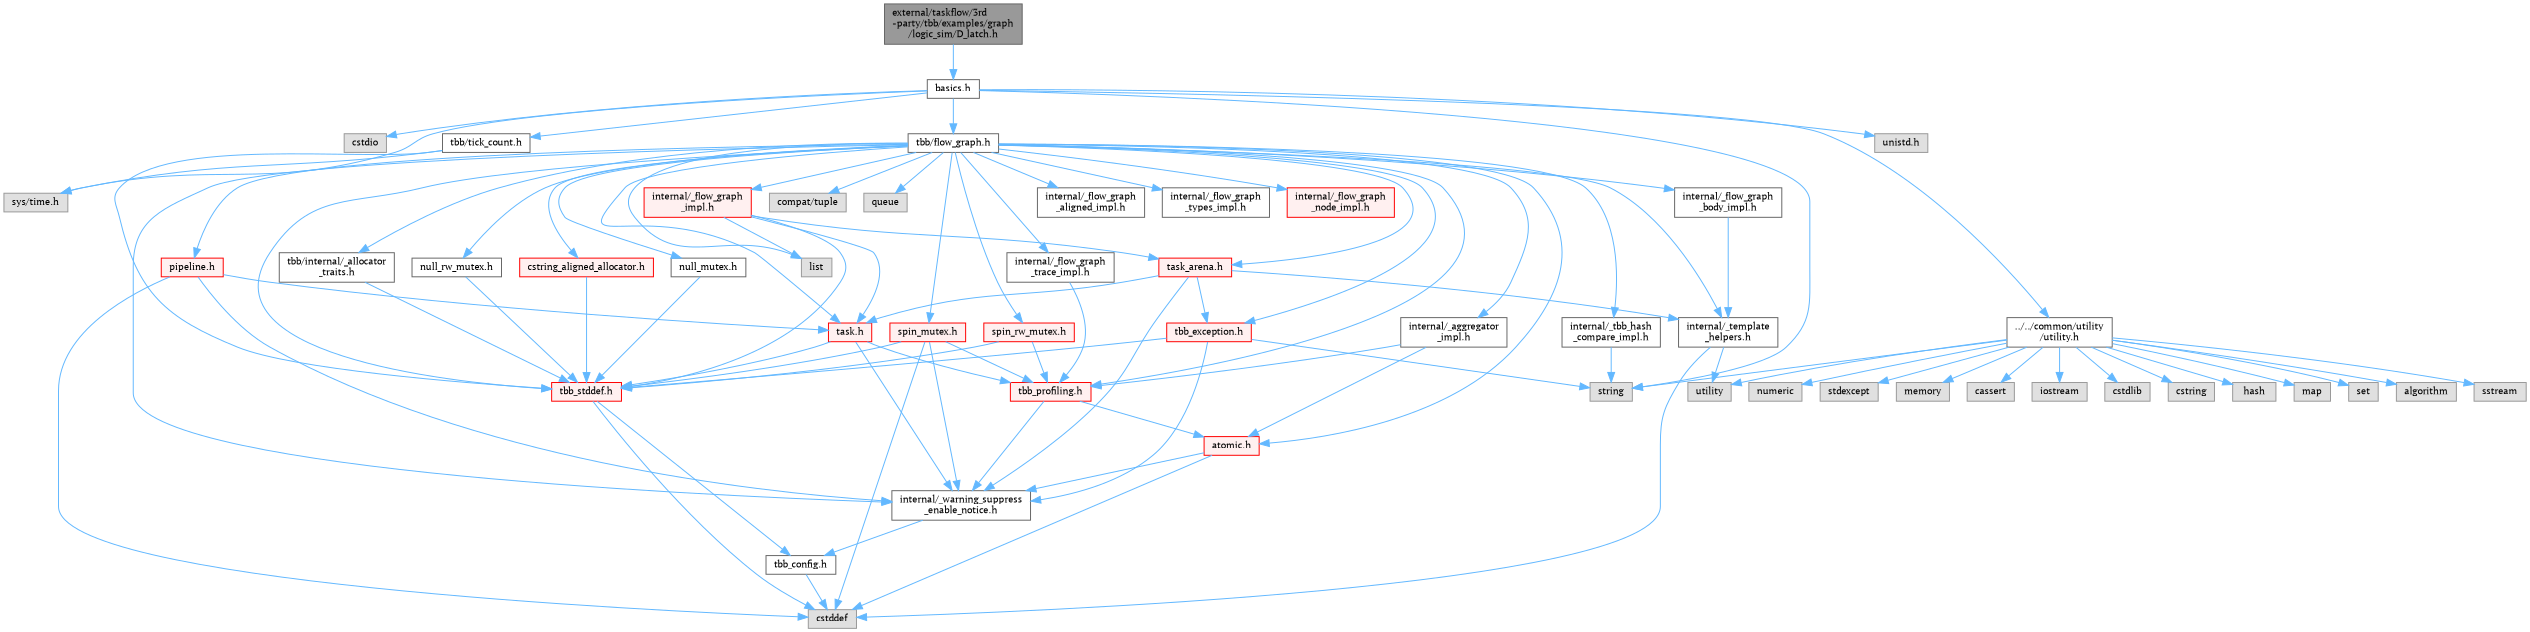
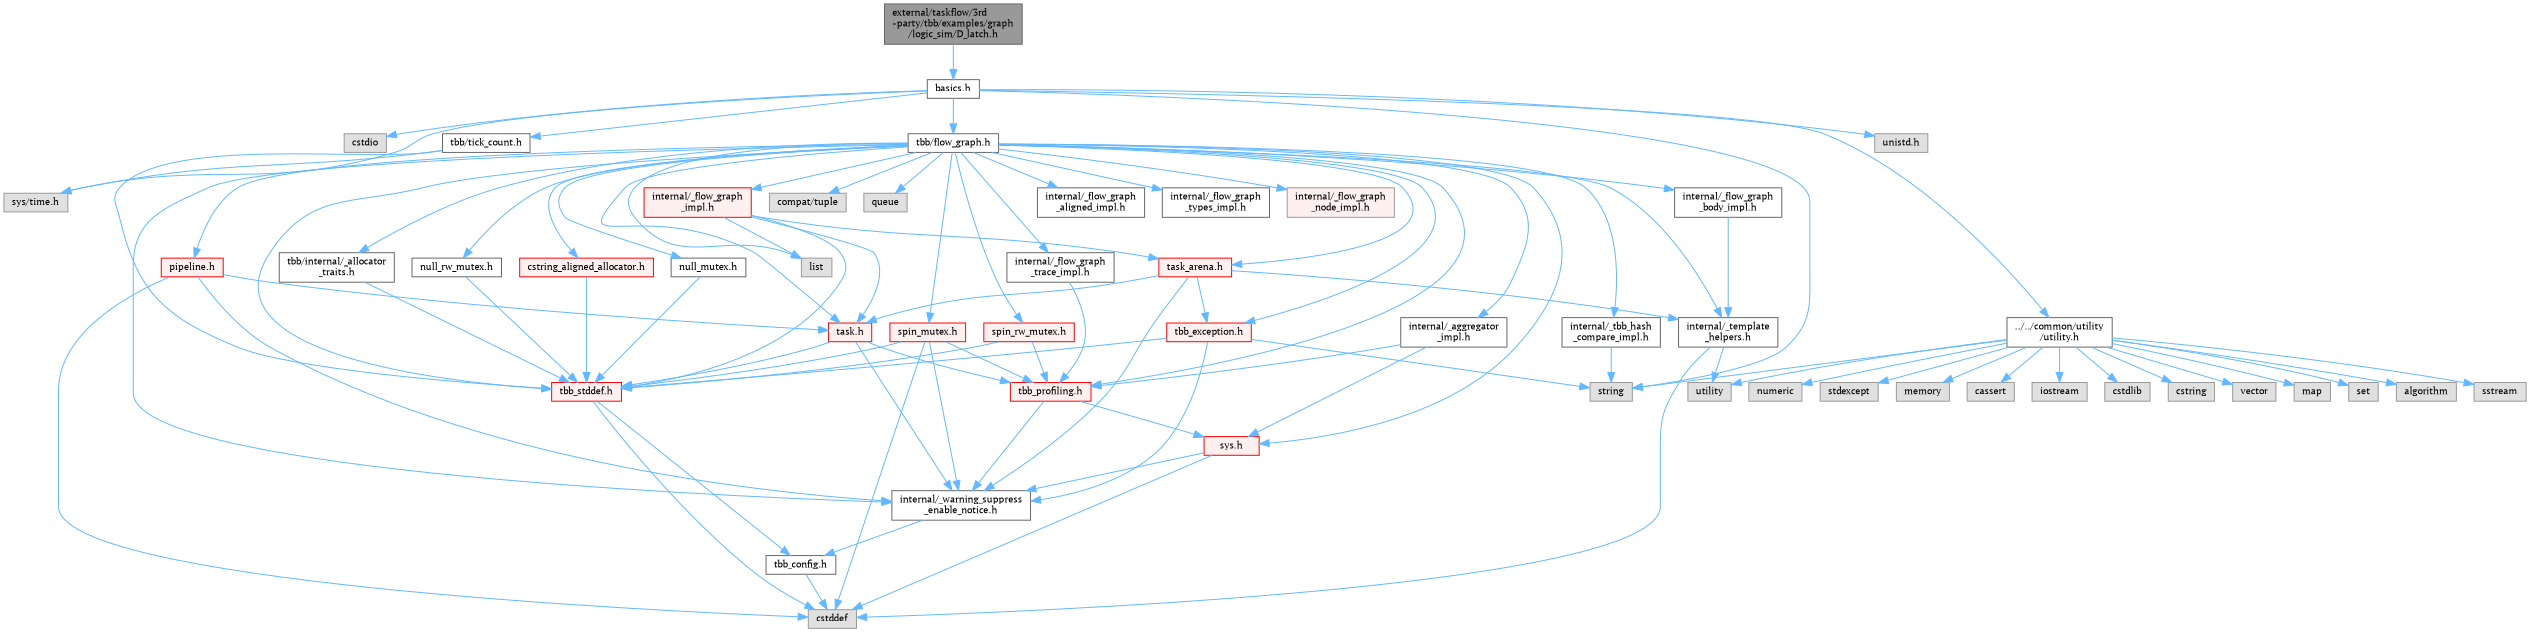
(1341, 203) -> (1341, 203)
(2254, 392) -> (2254, 392)
(1232, 446) -> (1232, 446)
